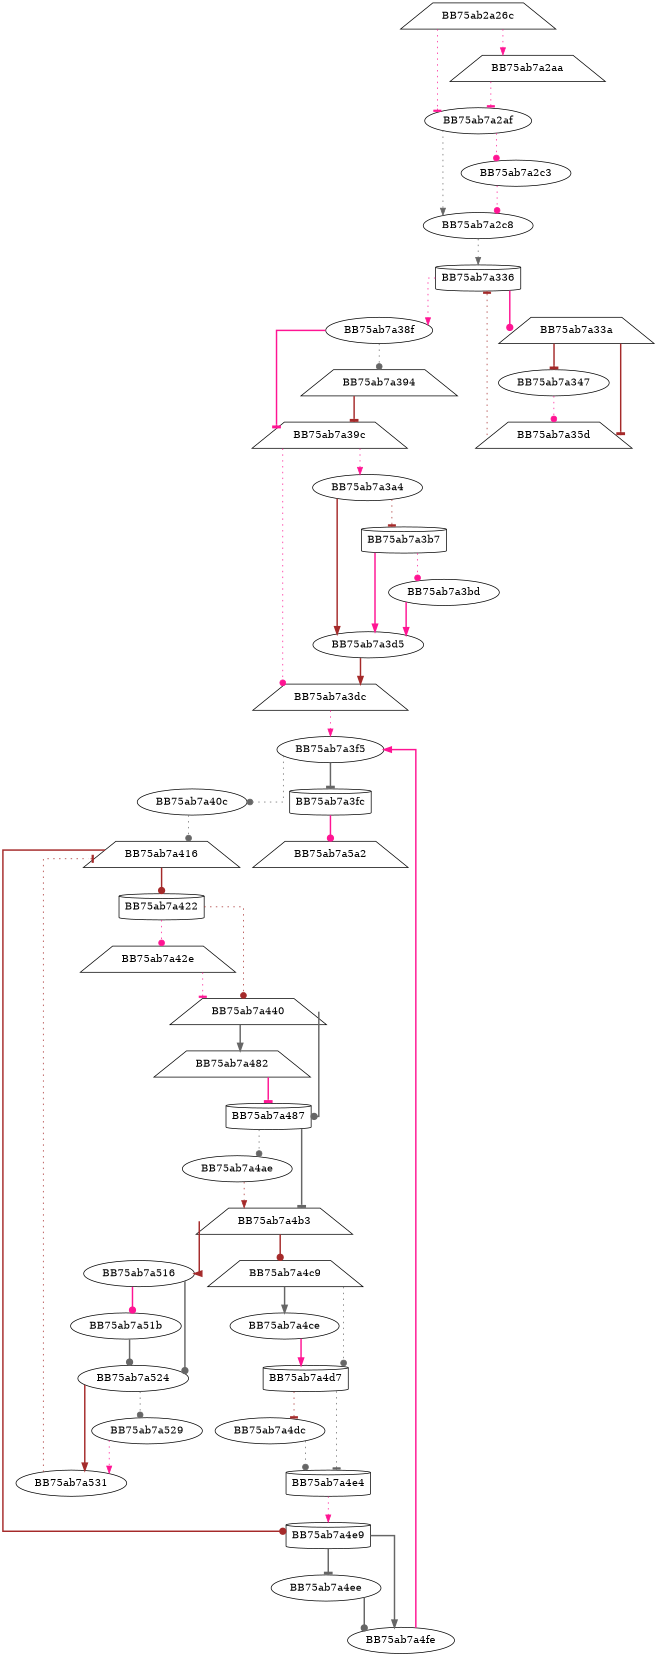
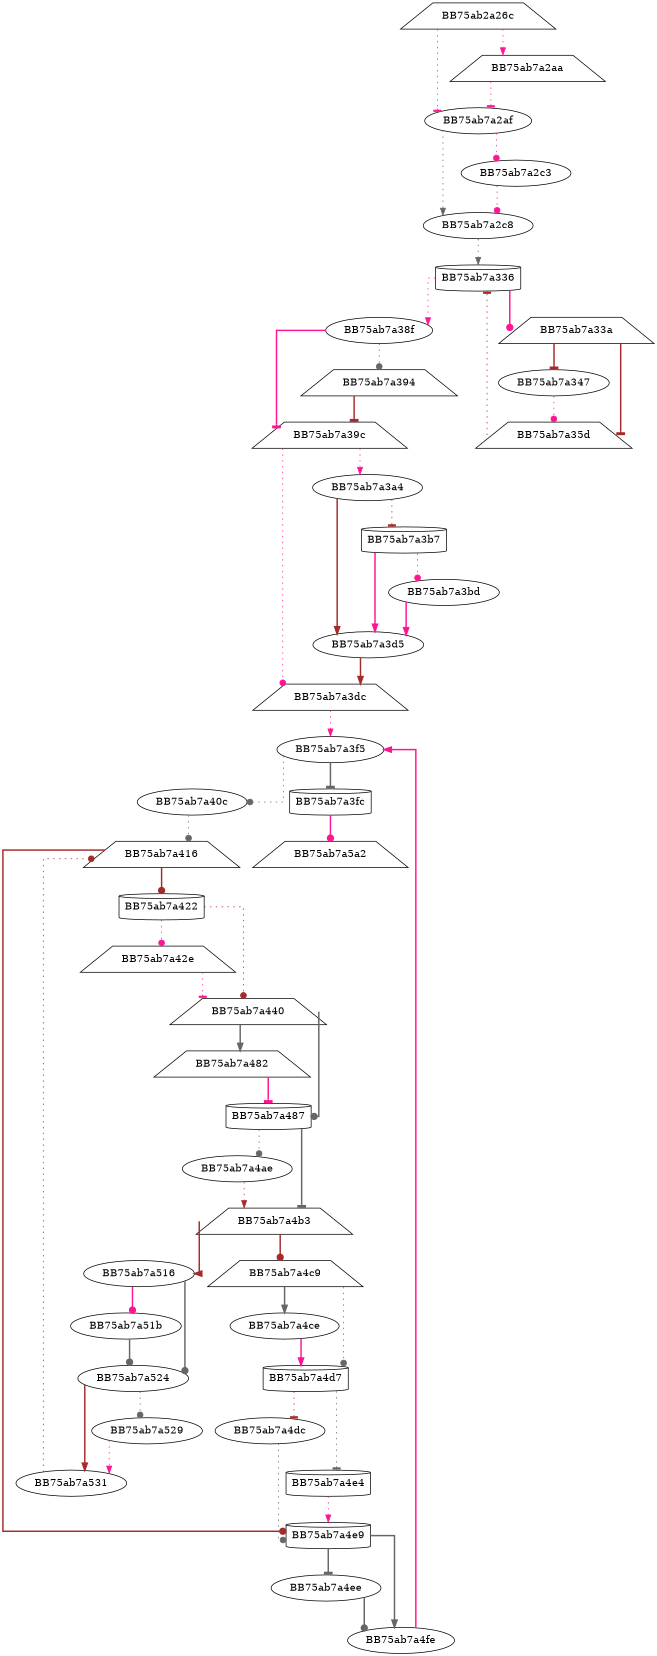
(43, 1143) -> (43, 1143)
(305, 1453) -> (279, 1493)
